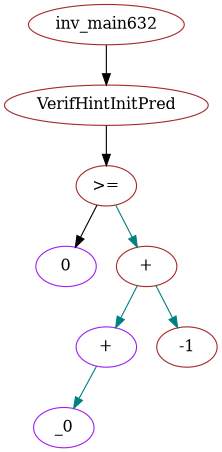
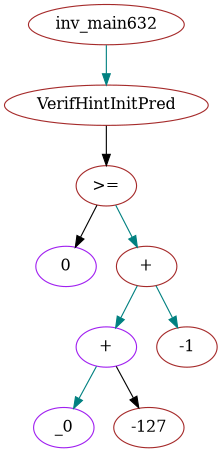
(106, 59) -> (106, 59)
none -> (149, 428)
